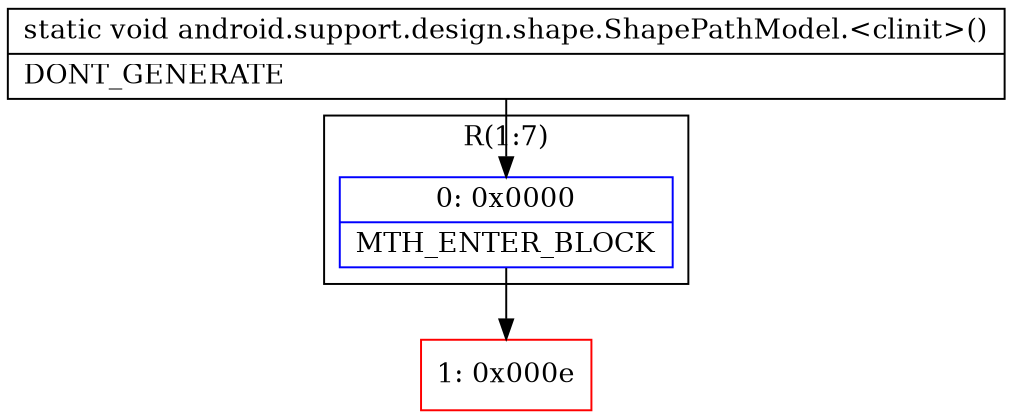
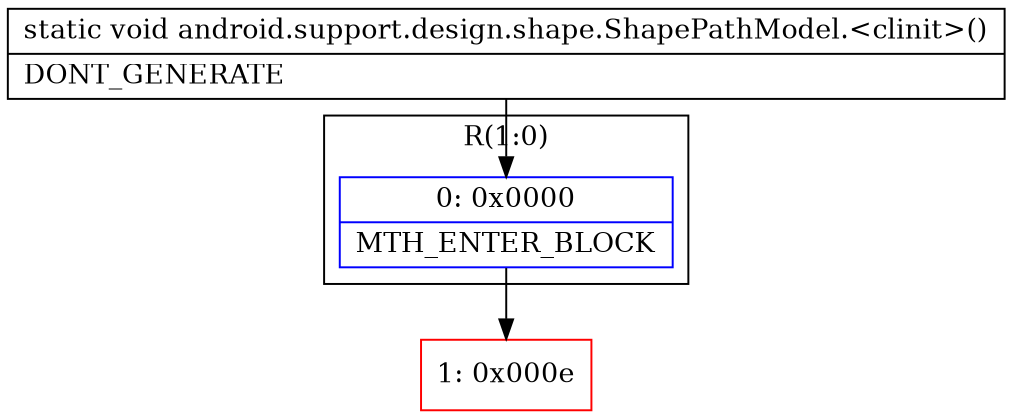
(506, 138) -> (506, 138)
